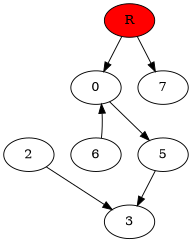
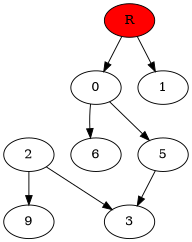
(163, 88) -> (163, 88)
(102, 126) -> (90, 116)
none -> (29, 222)
